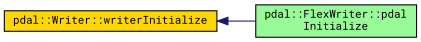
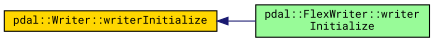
(336, 21) -> (343, 21)
